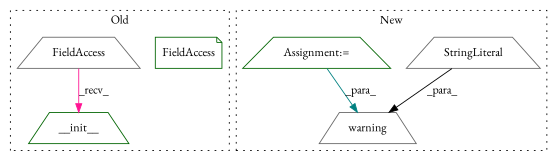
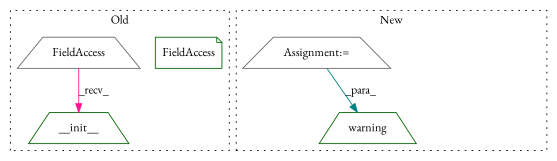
(317, 53) -> (317, 53)
(473, 53) -> none
(368, 128) -> (368, 128)
